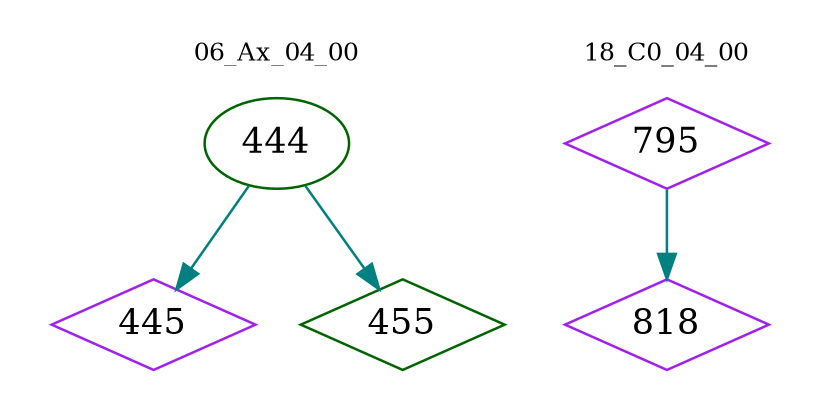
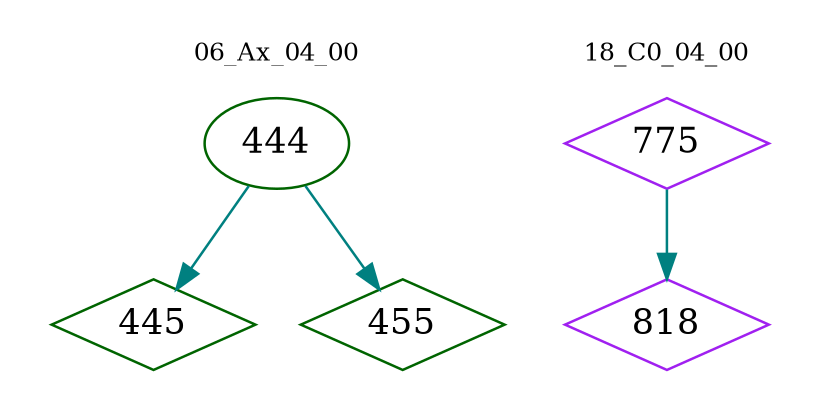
(667, 143) -> (667, 143)
(154, 325) -> (154, 325)
